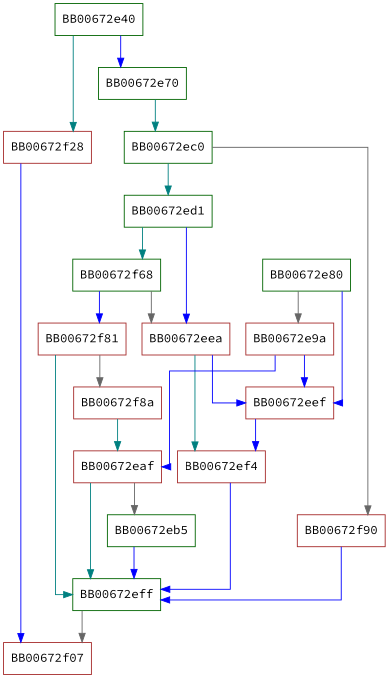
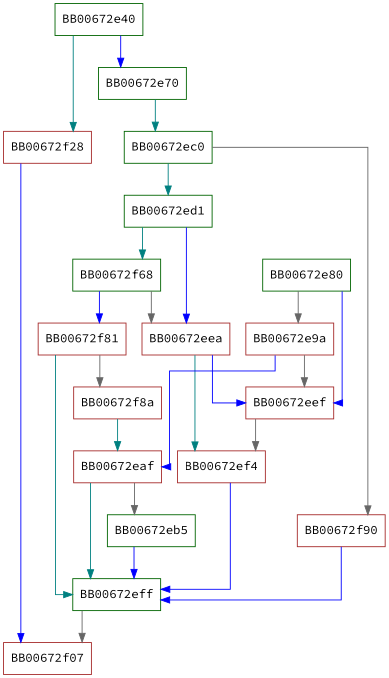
(304, 366) -> (304, 366)
(256, 430) -> (256, 430)
